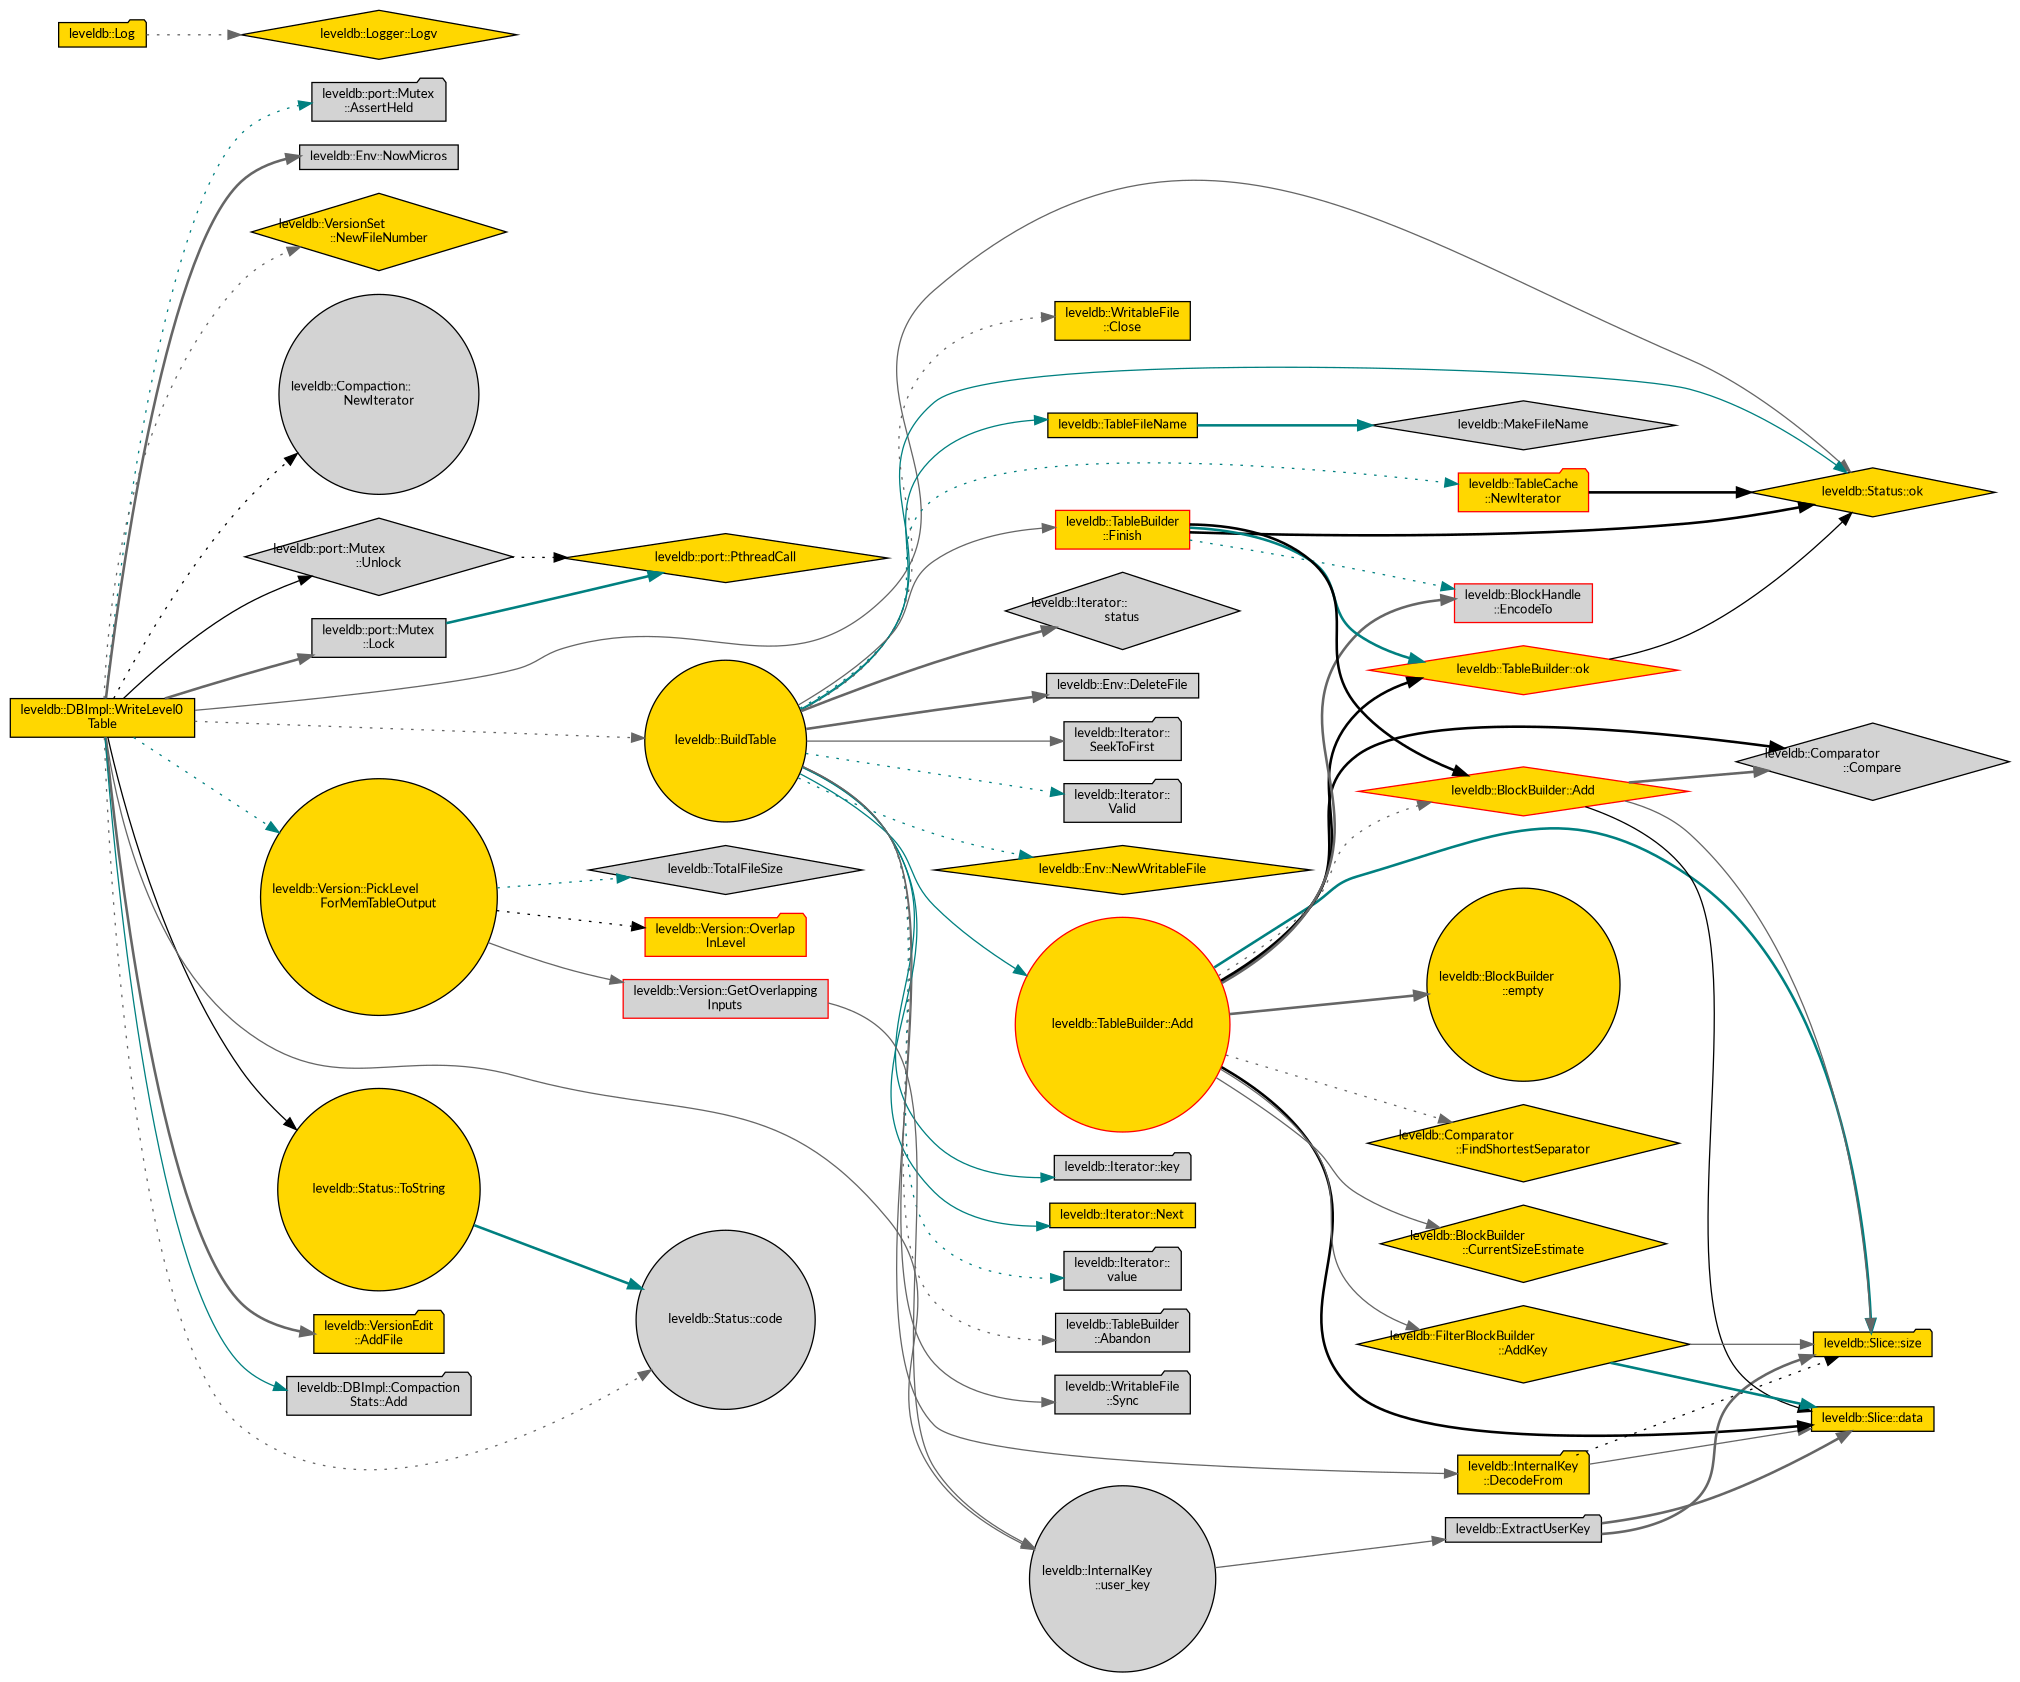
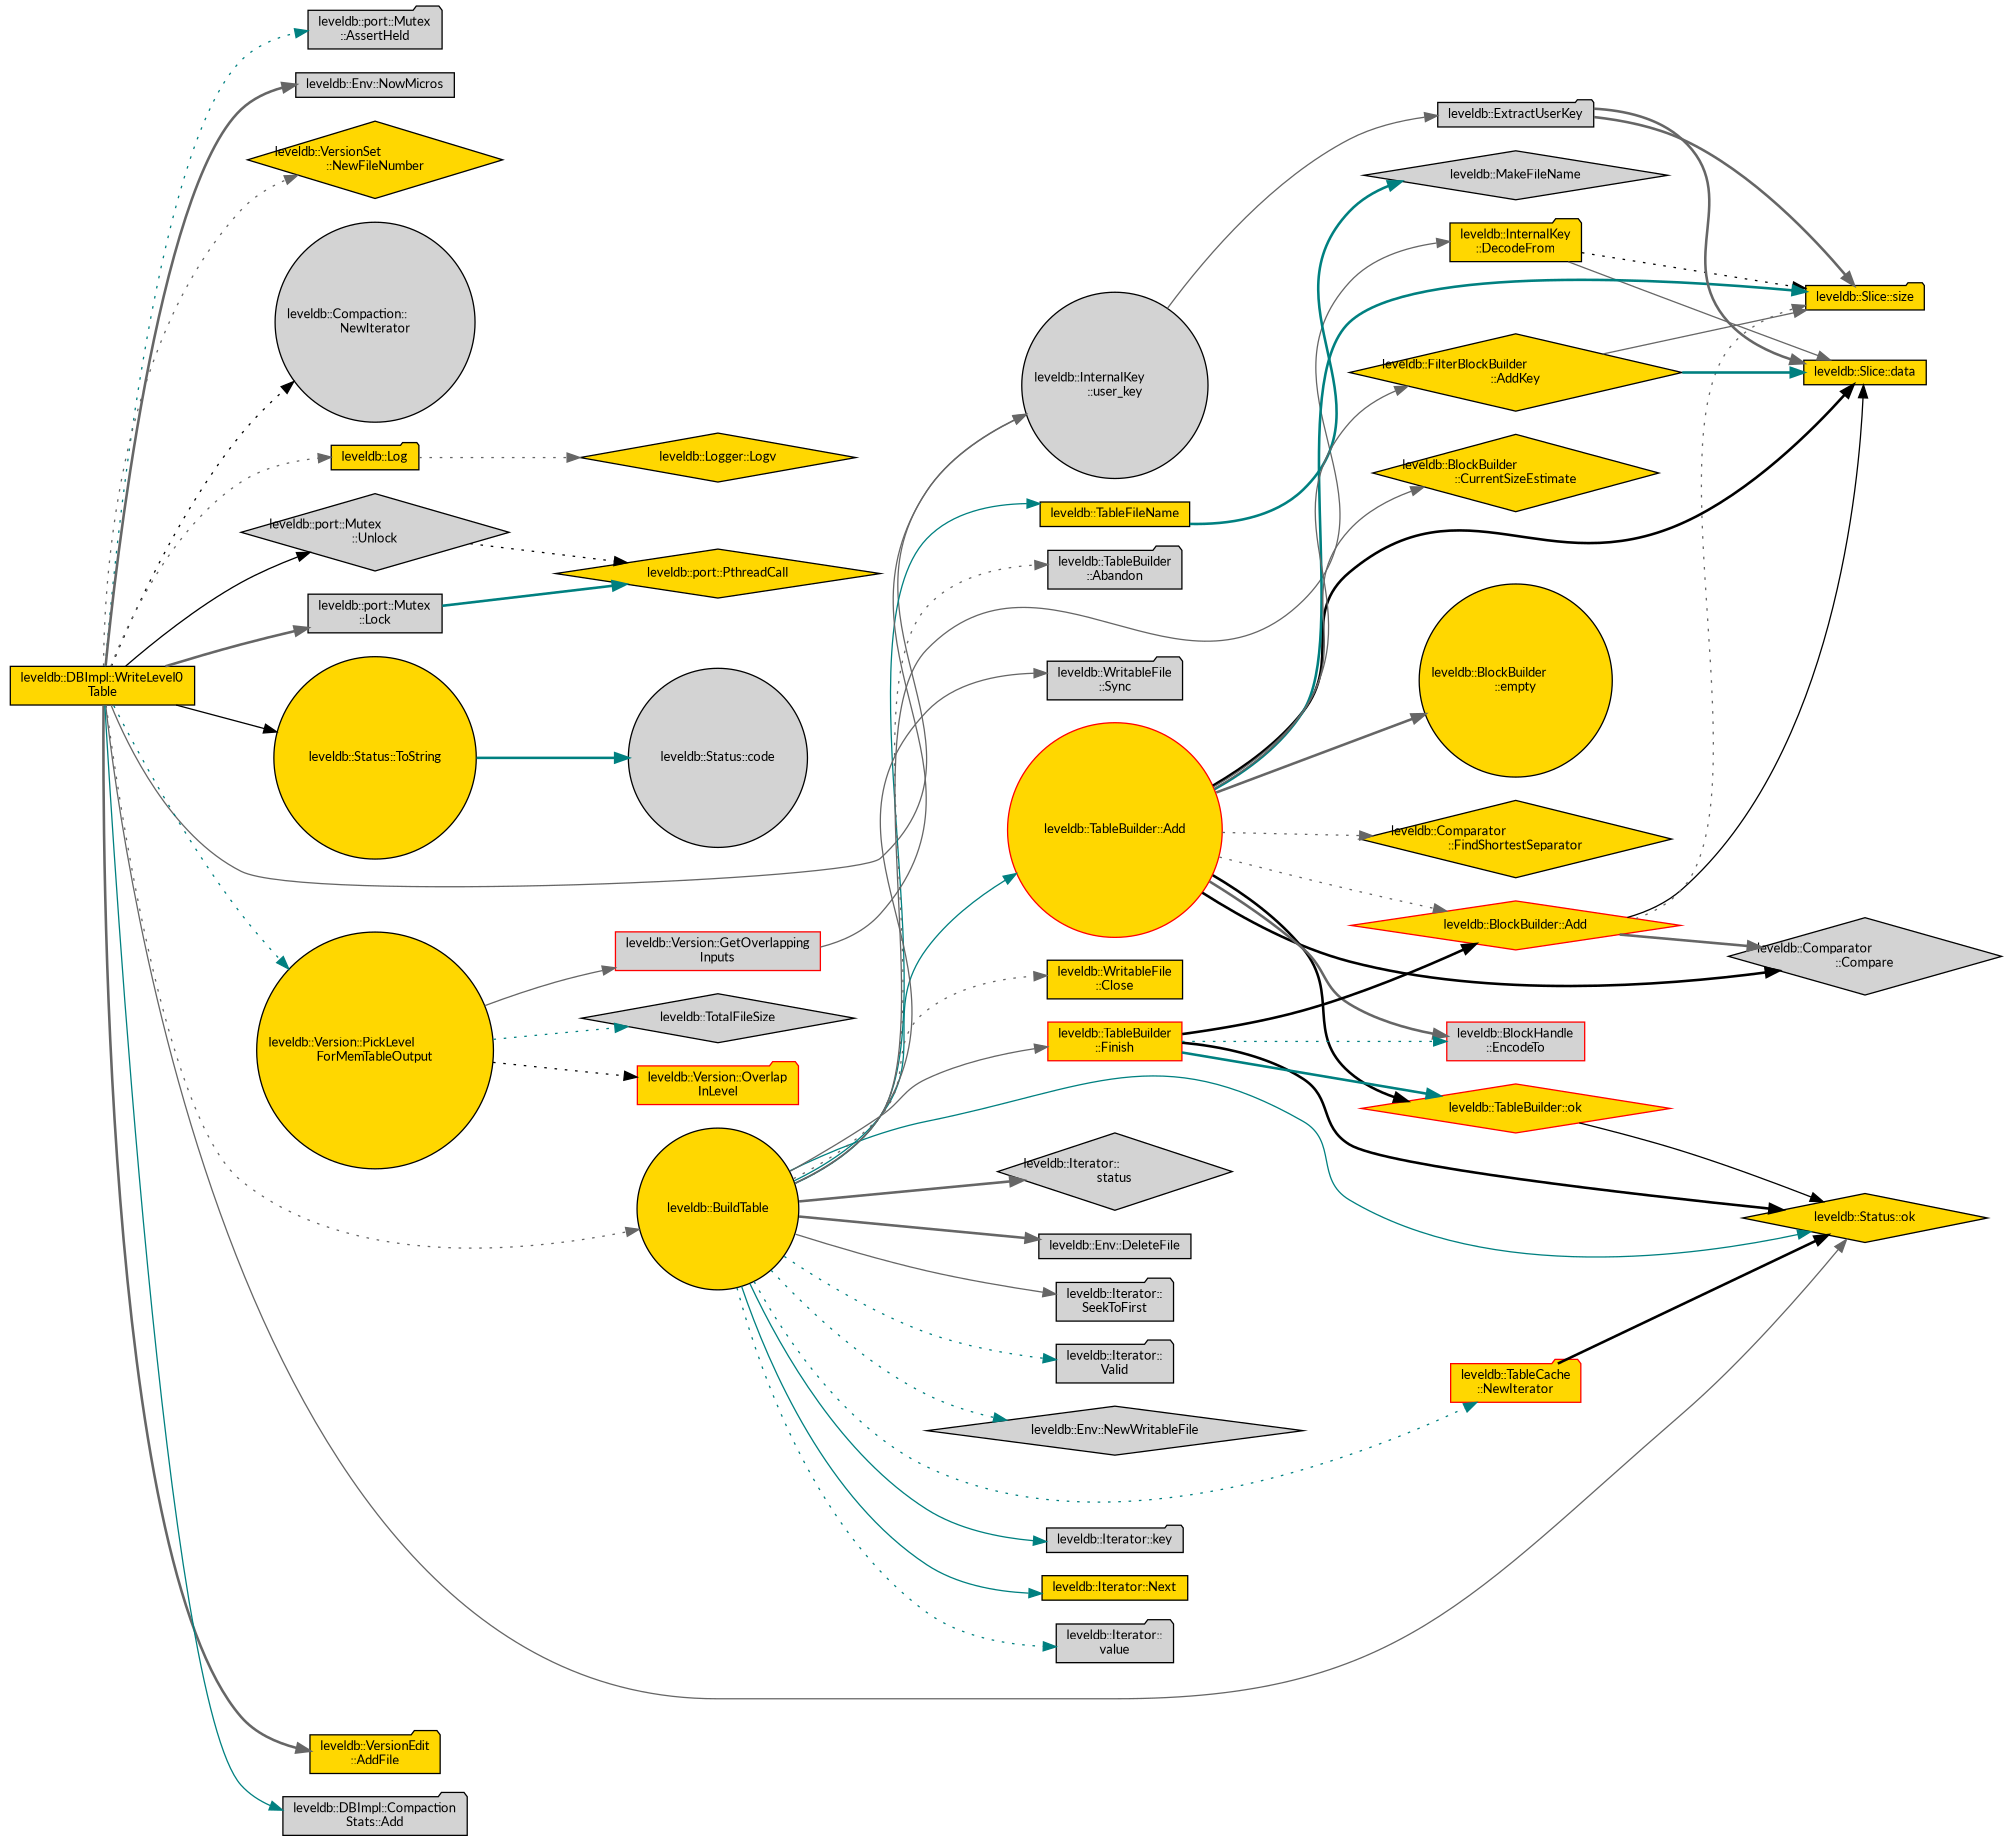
(1123, 870) -> (1115, 1431)
(1786, 970) -> (1707, 609)
(176, 1301) -> (187, 532)
